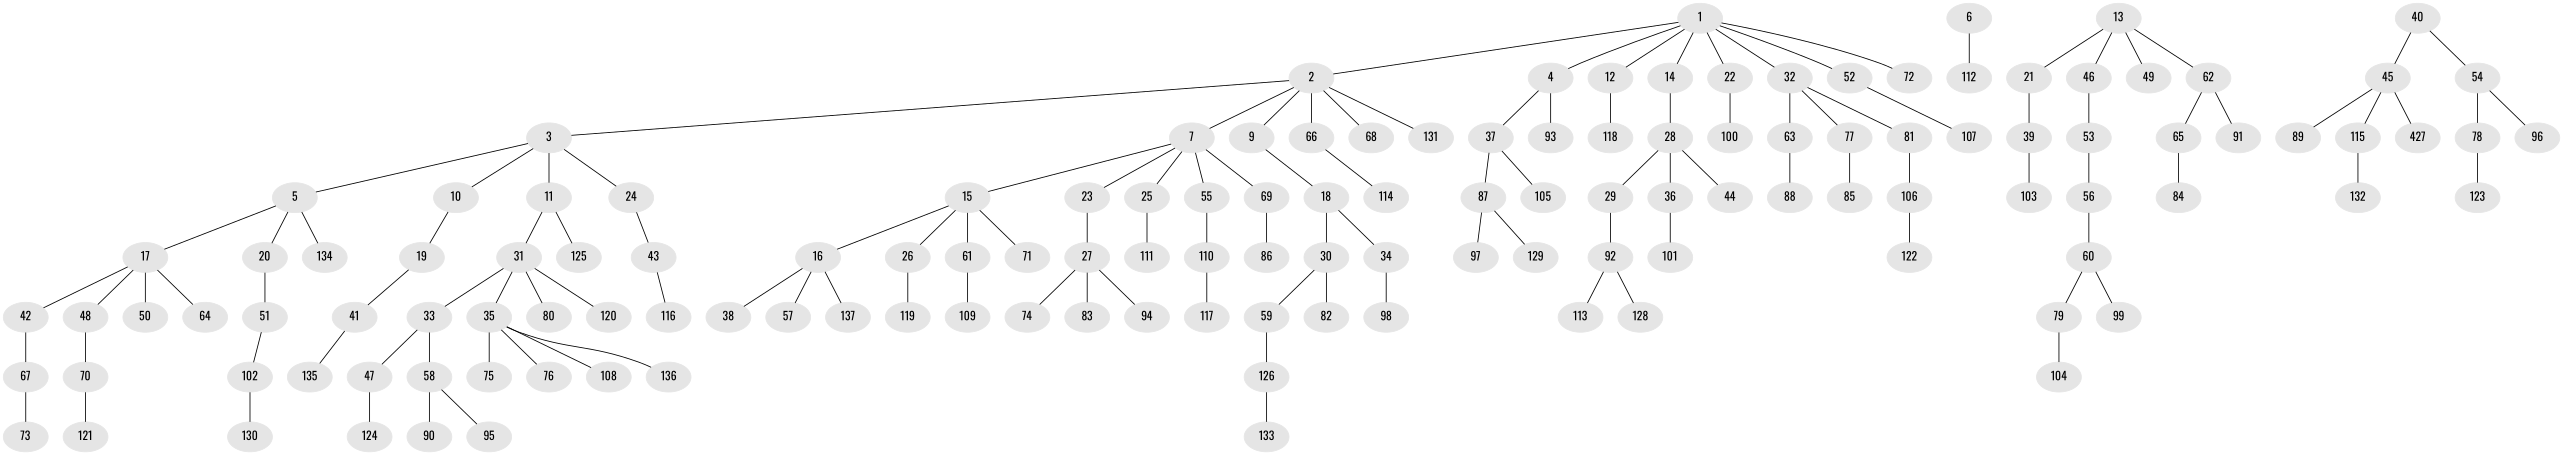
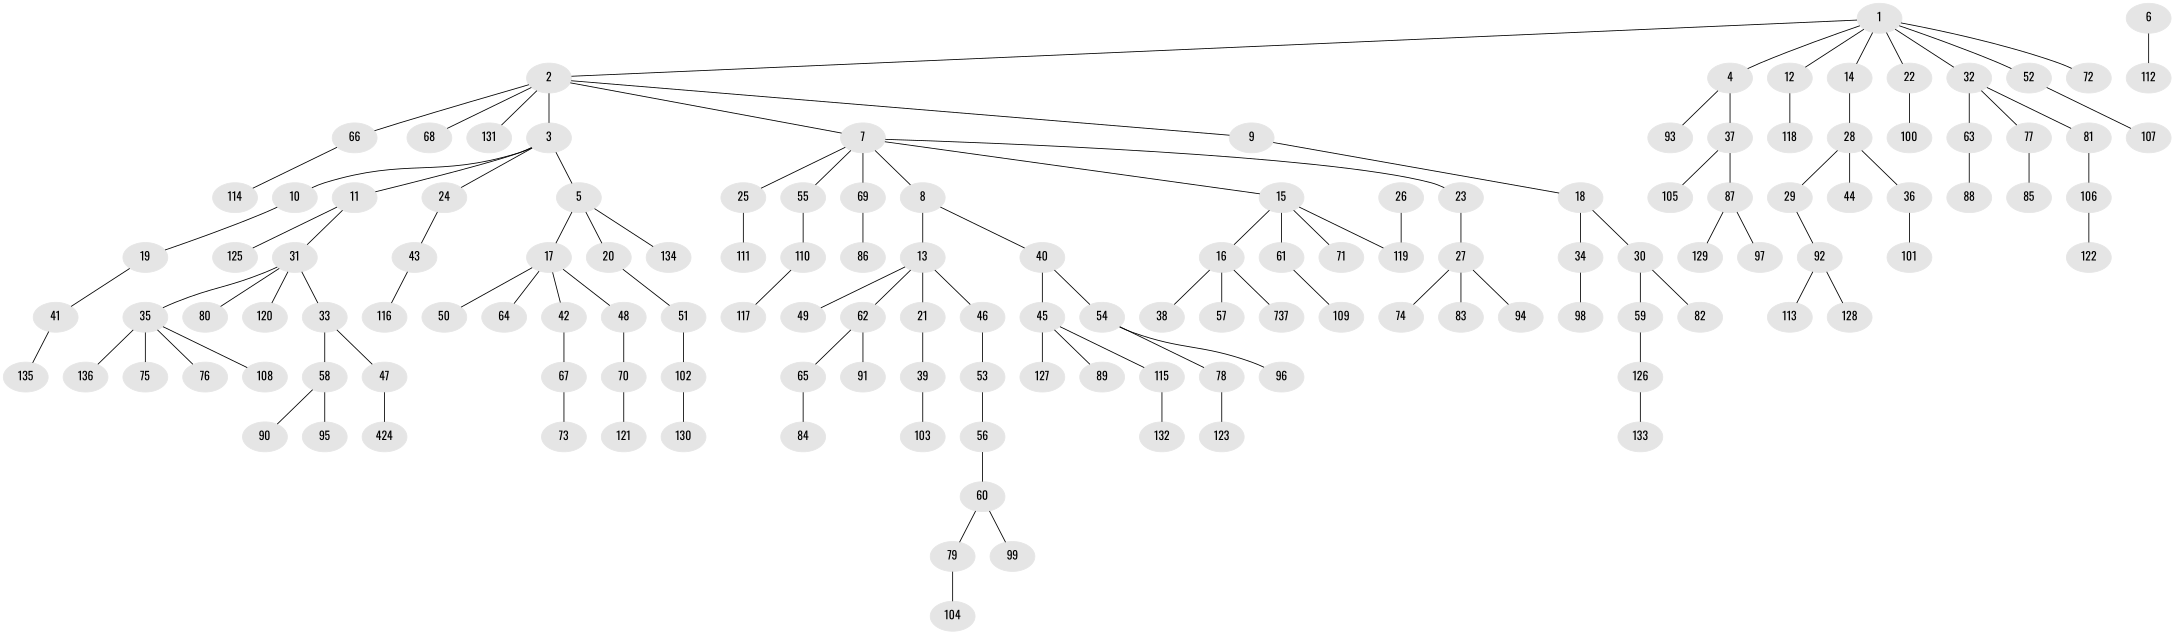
(2418, 138) -> (1042, 377)
none -> (923, 198)
(938, 227) -> (1341, 228)
(848, 317) -> (1282, 317)
(370, 437) -> (385, 437)
